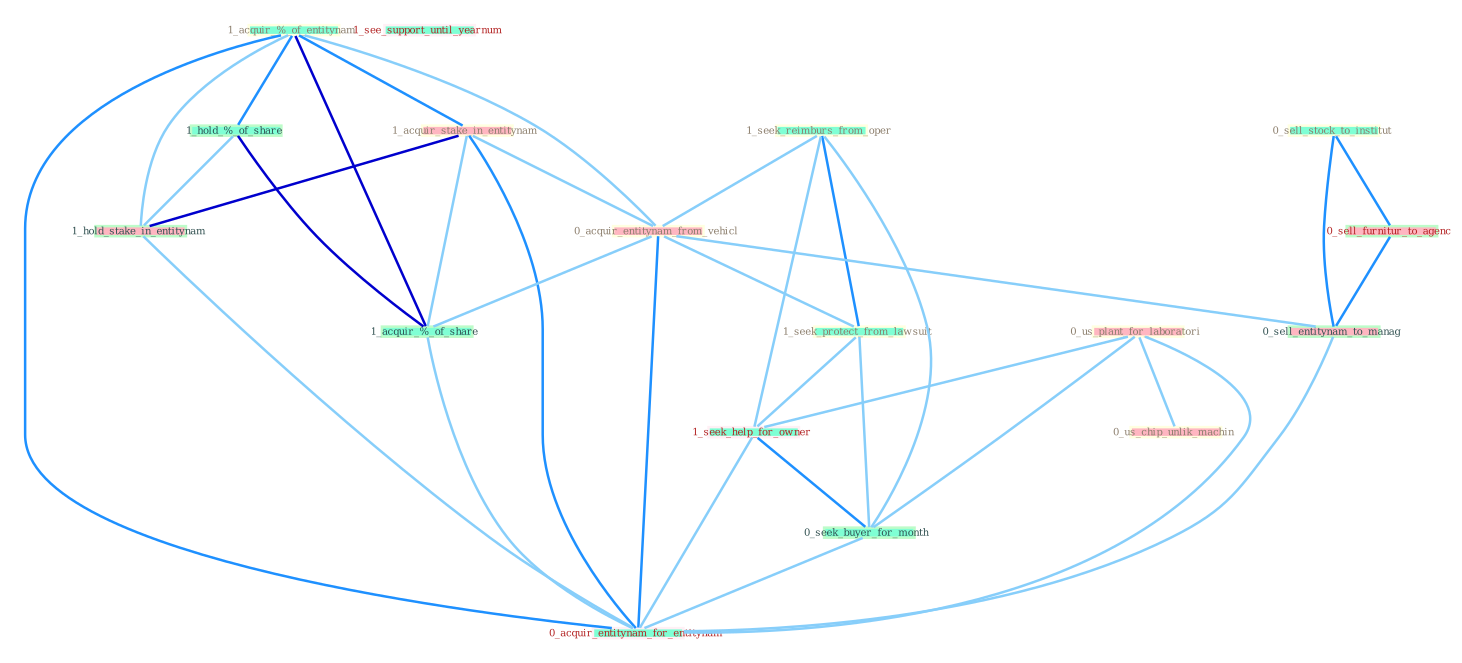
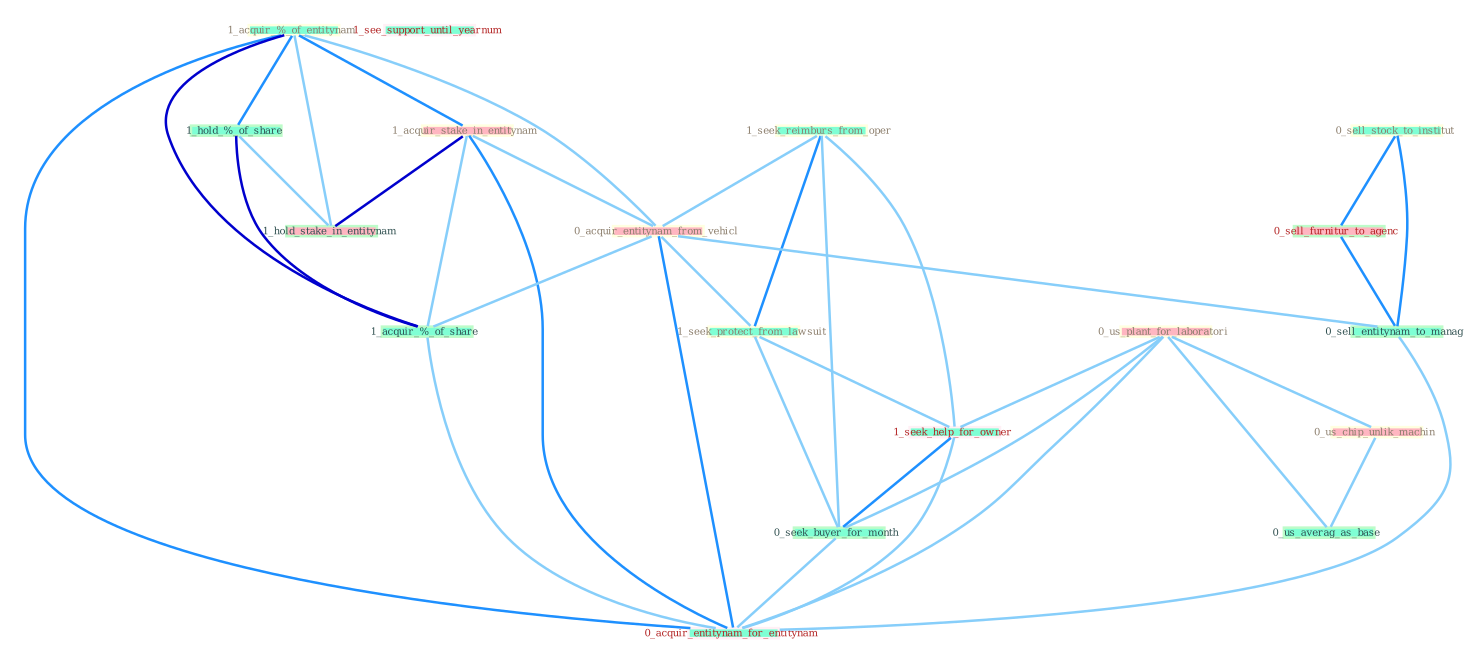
(1334, 332) -> (1397, 332)
(376, 448) -> none
none -> (1329, 533)
